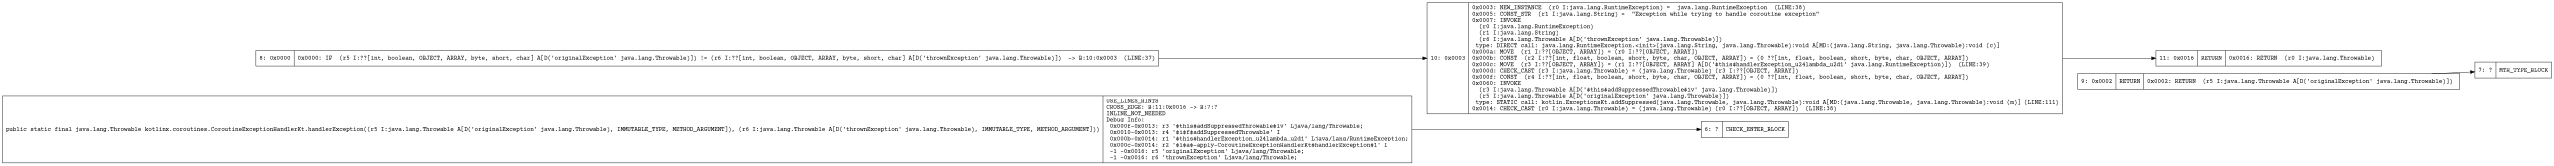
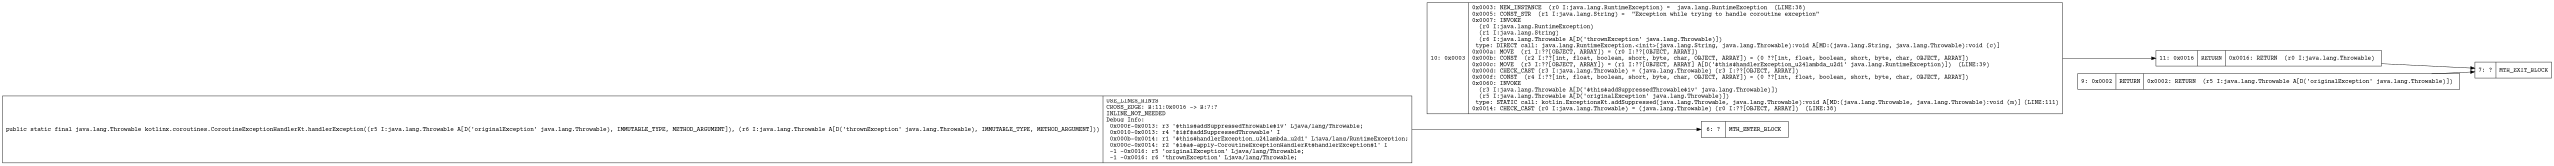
(707, 58) -> none
none -> (2426, 66)
(2524, 70) -> (2524, 70)
(1755, 129) -> (1755, 129)
